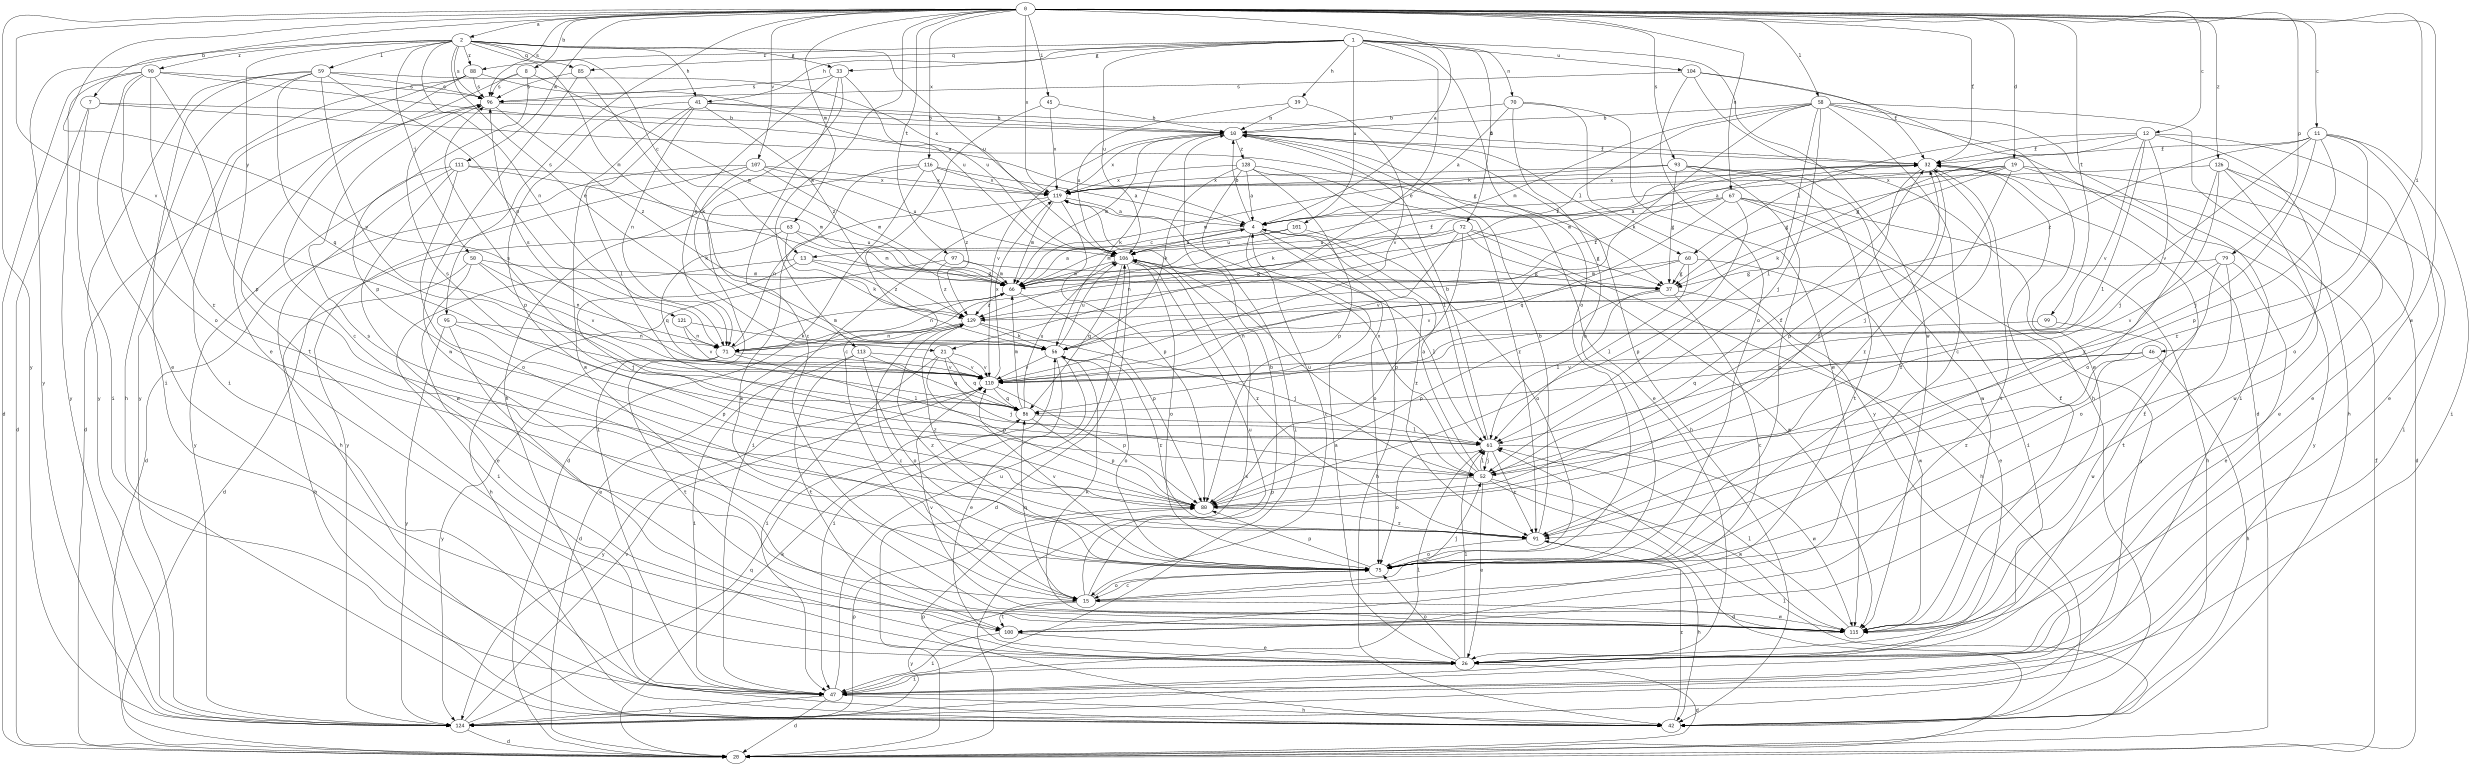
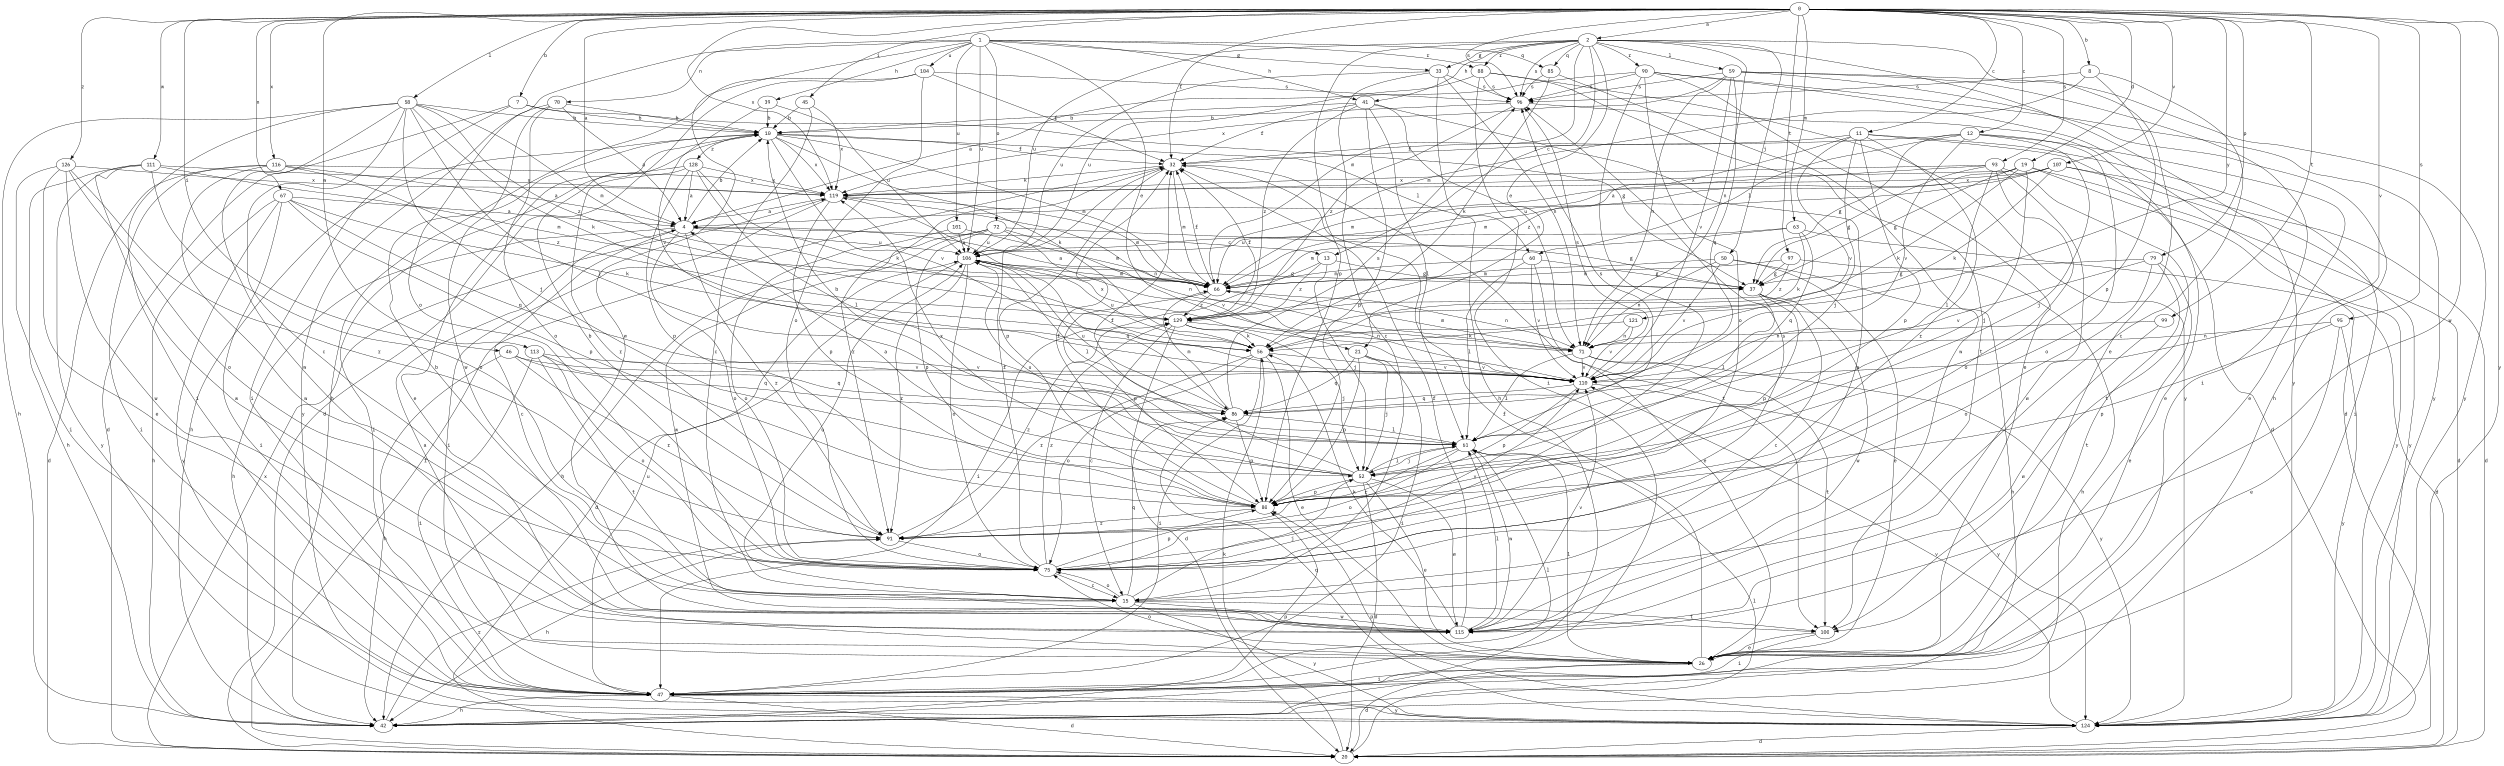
(1558, 212) -> (579, 212)
(1371, 241) -> (717, 294)
(1885, 356) -> (1799, 363)
(589, 420) -> (1316, 169)
